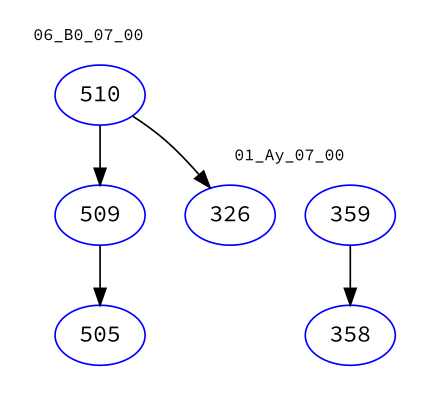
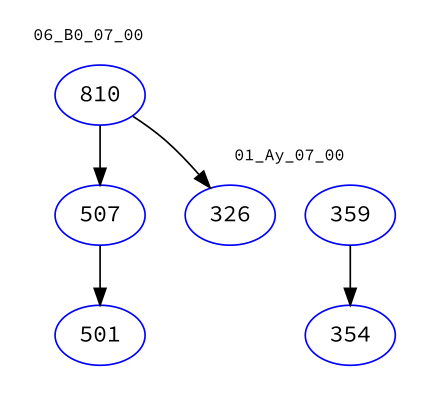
(100, 95) -> (100, 95)
(100, 215) -> (100, 215)
(100, 335) -> (100, 335)
(350, 335) -> (350, 335)
